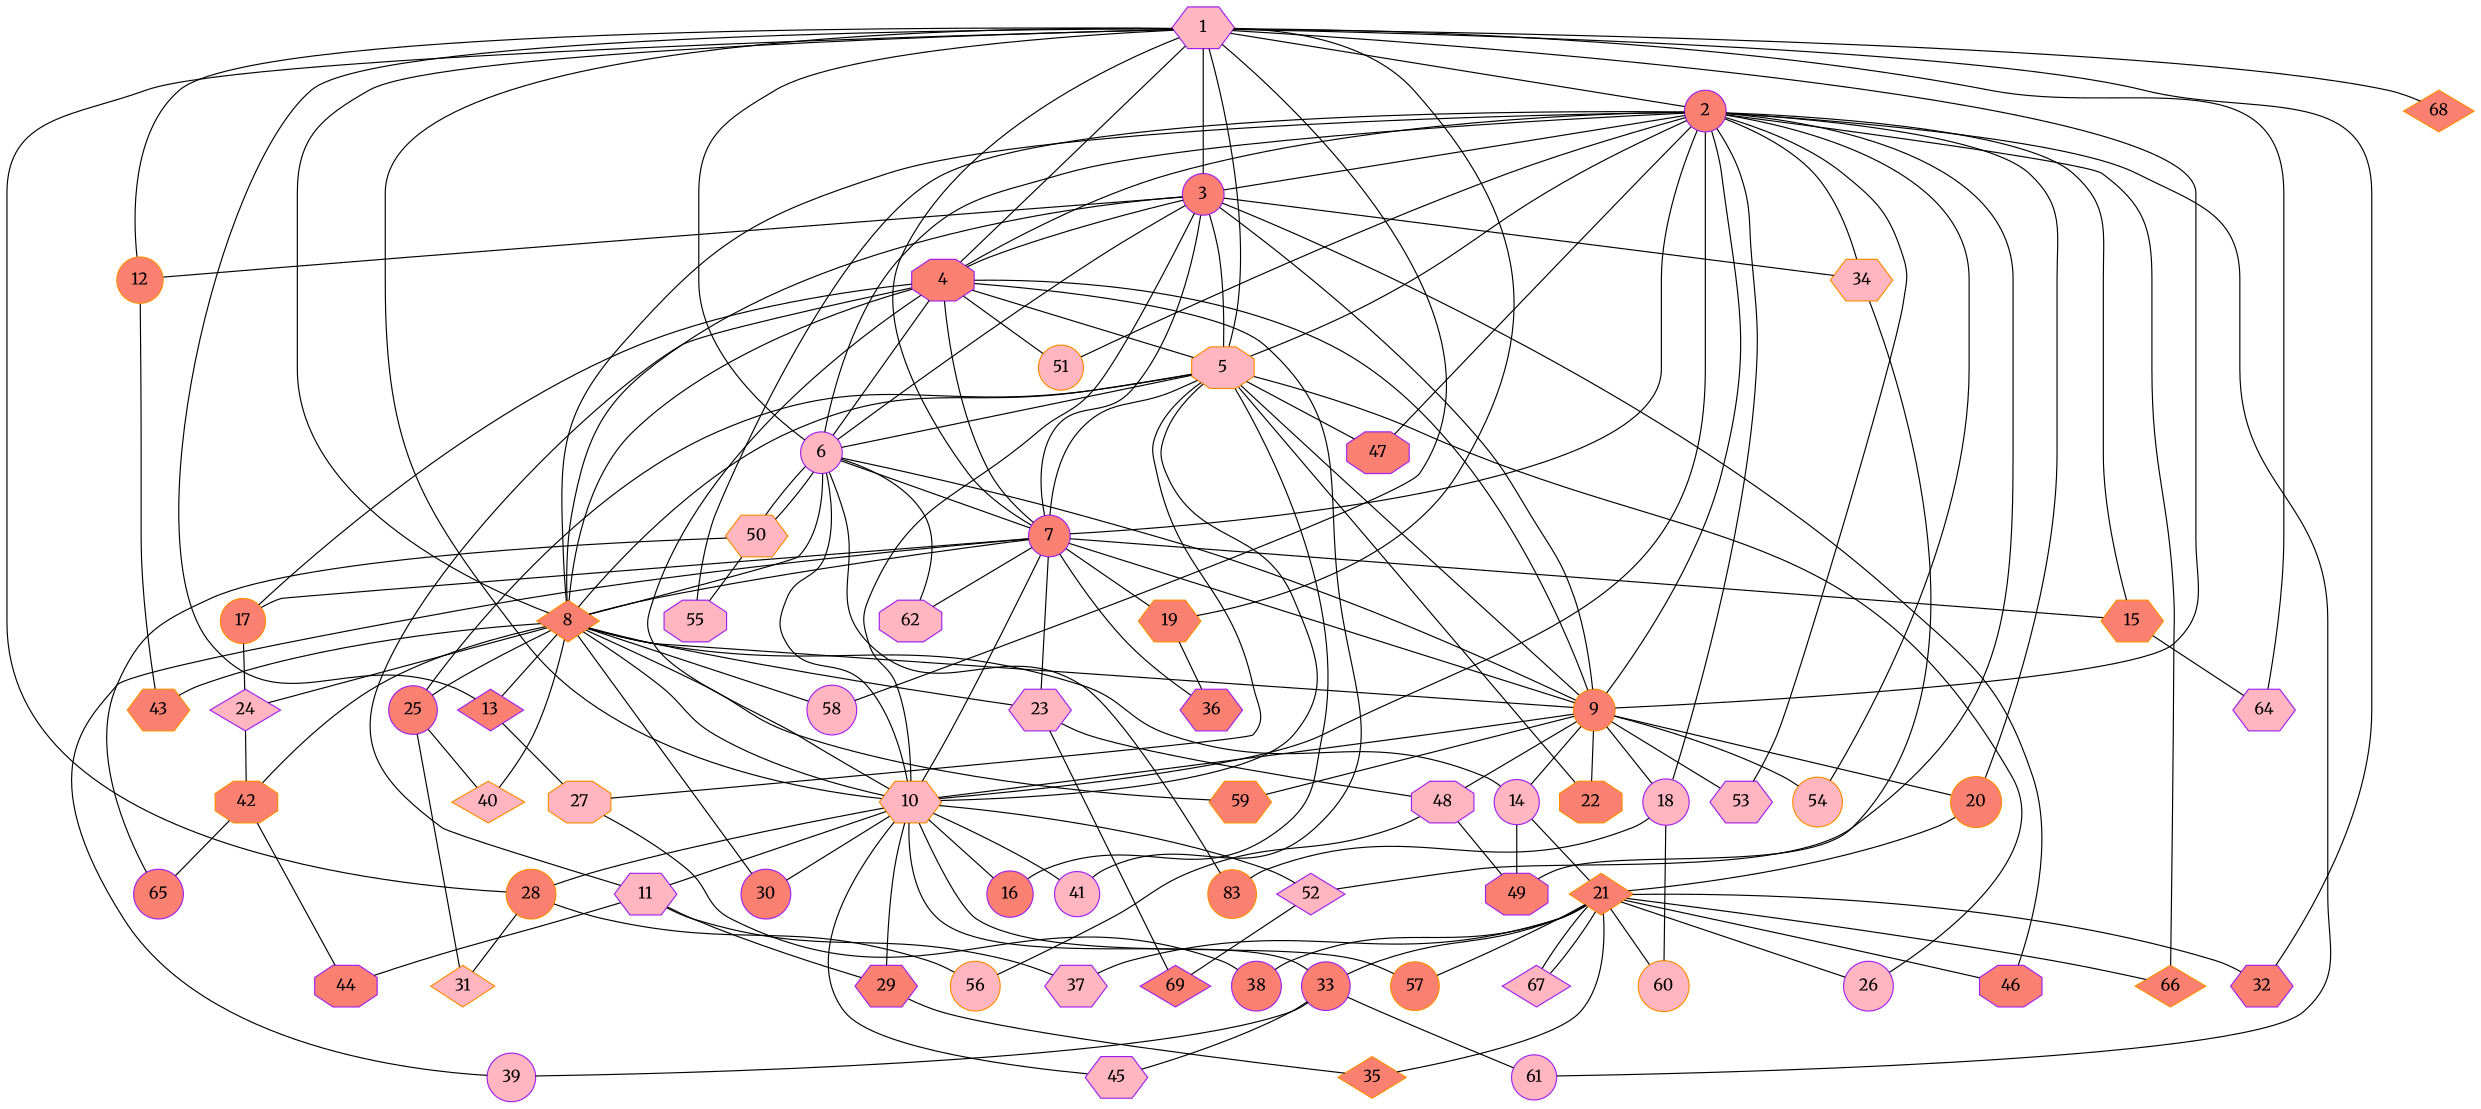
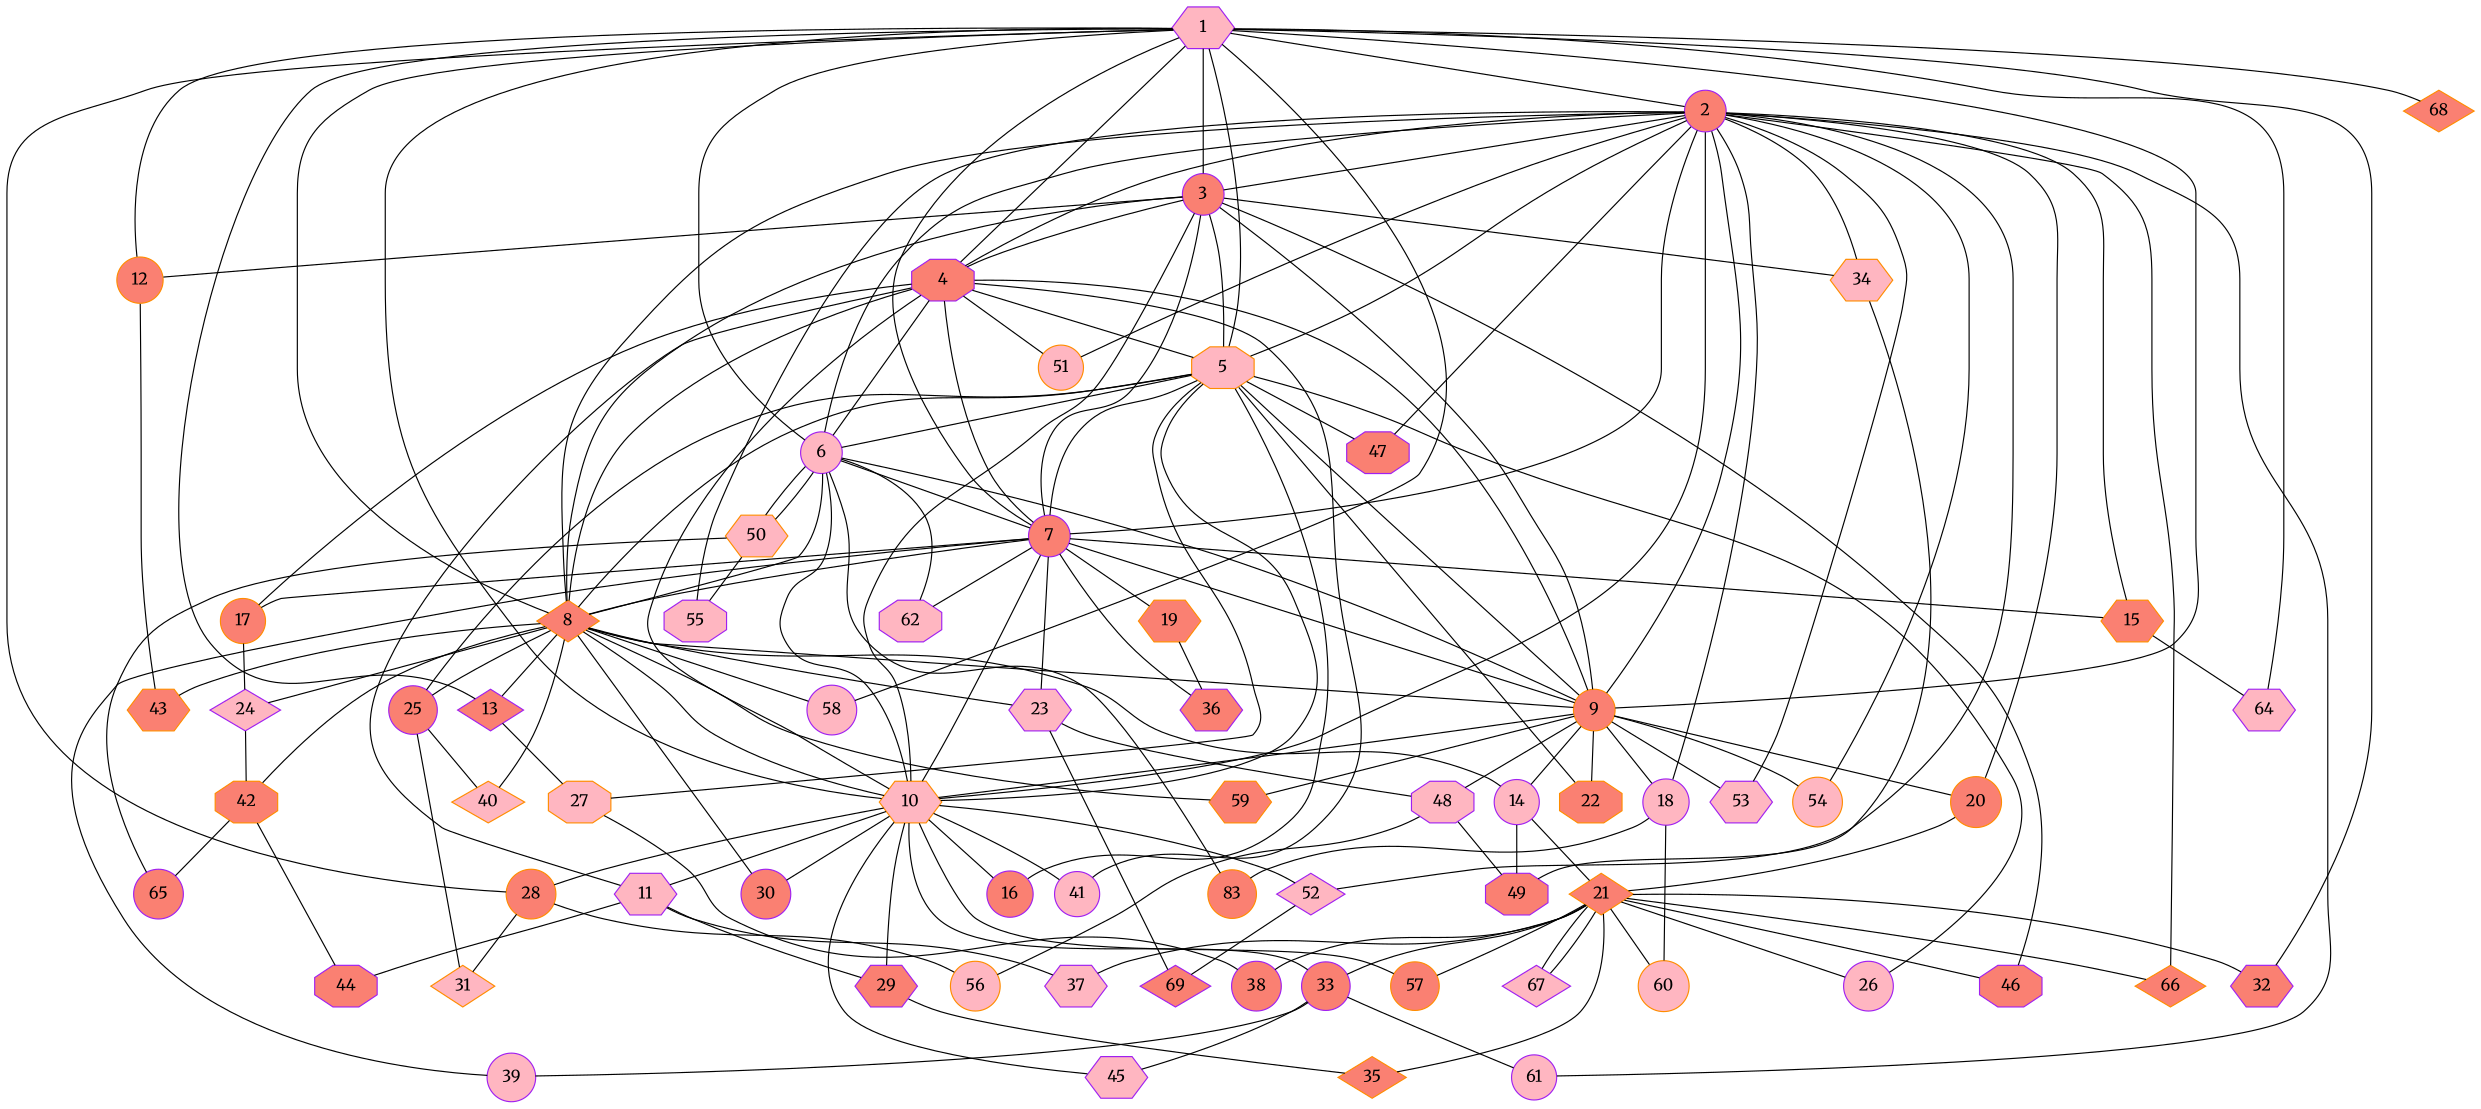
(1008, 318) -> none
(1512, 329) -> none
